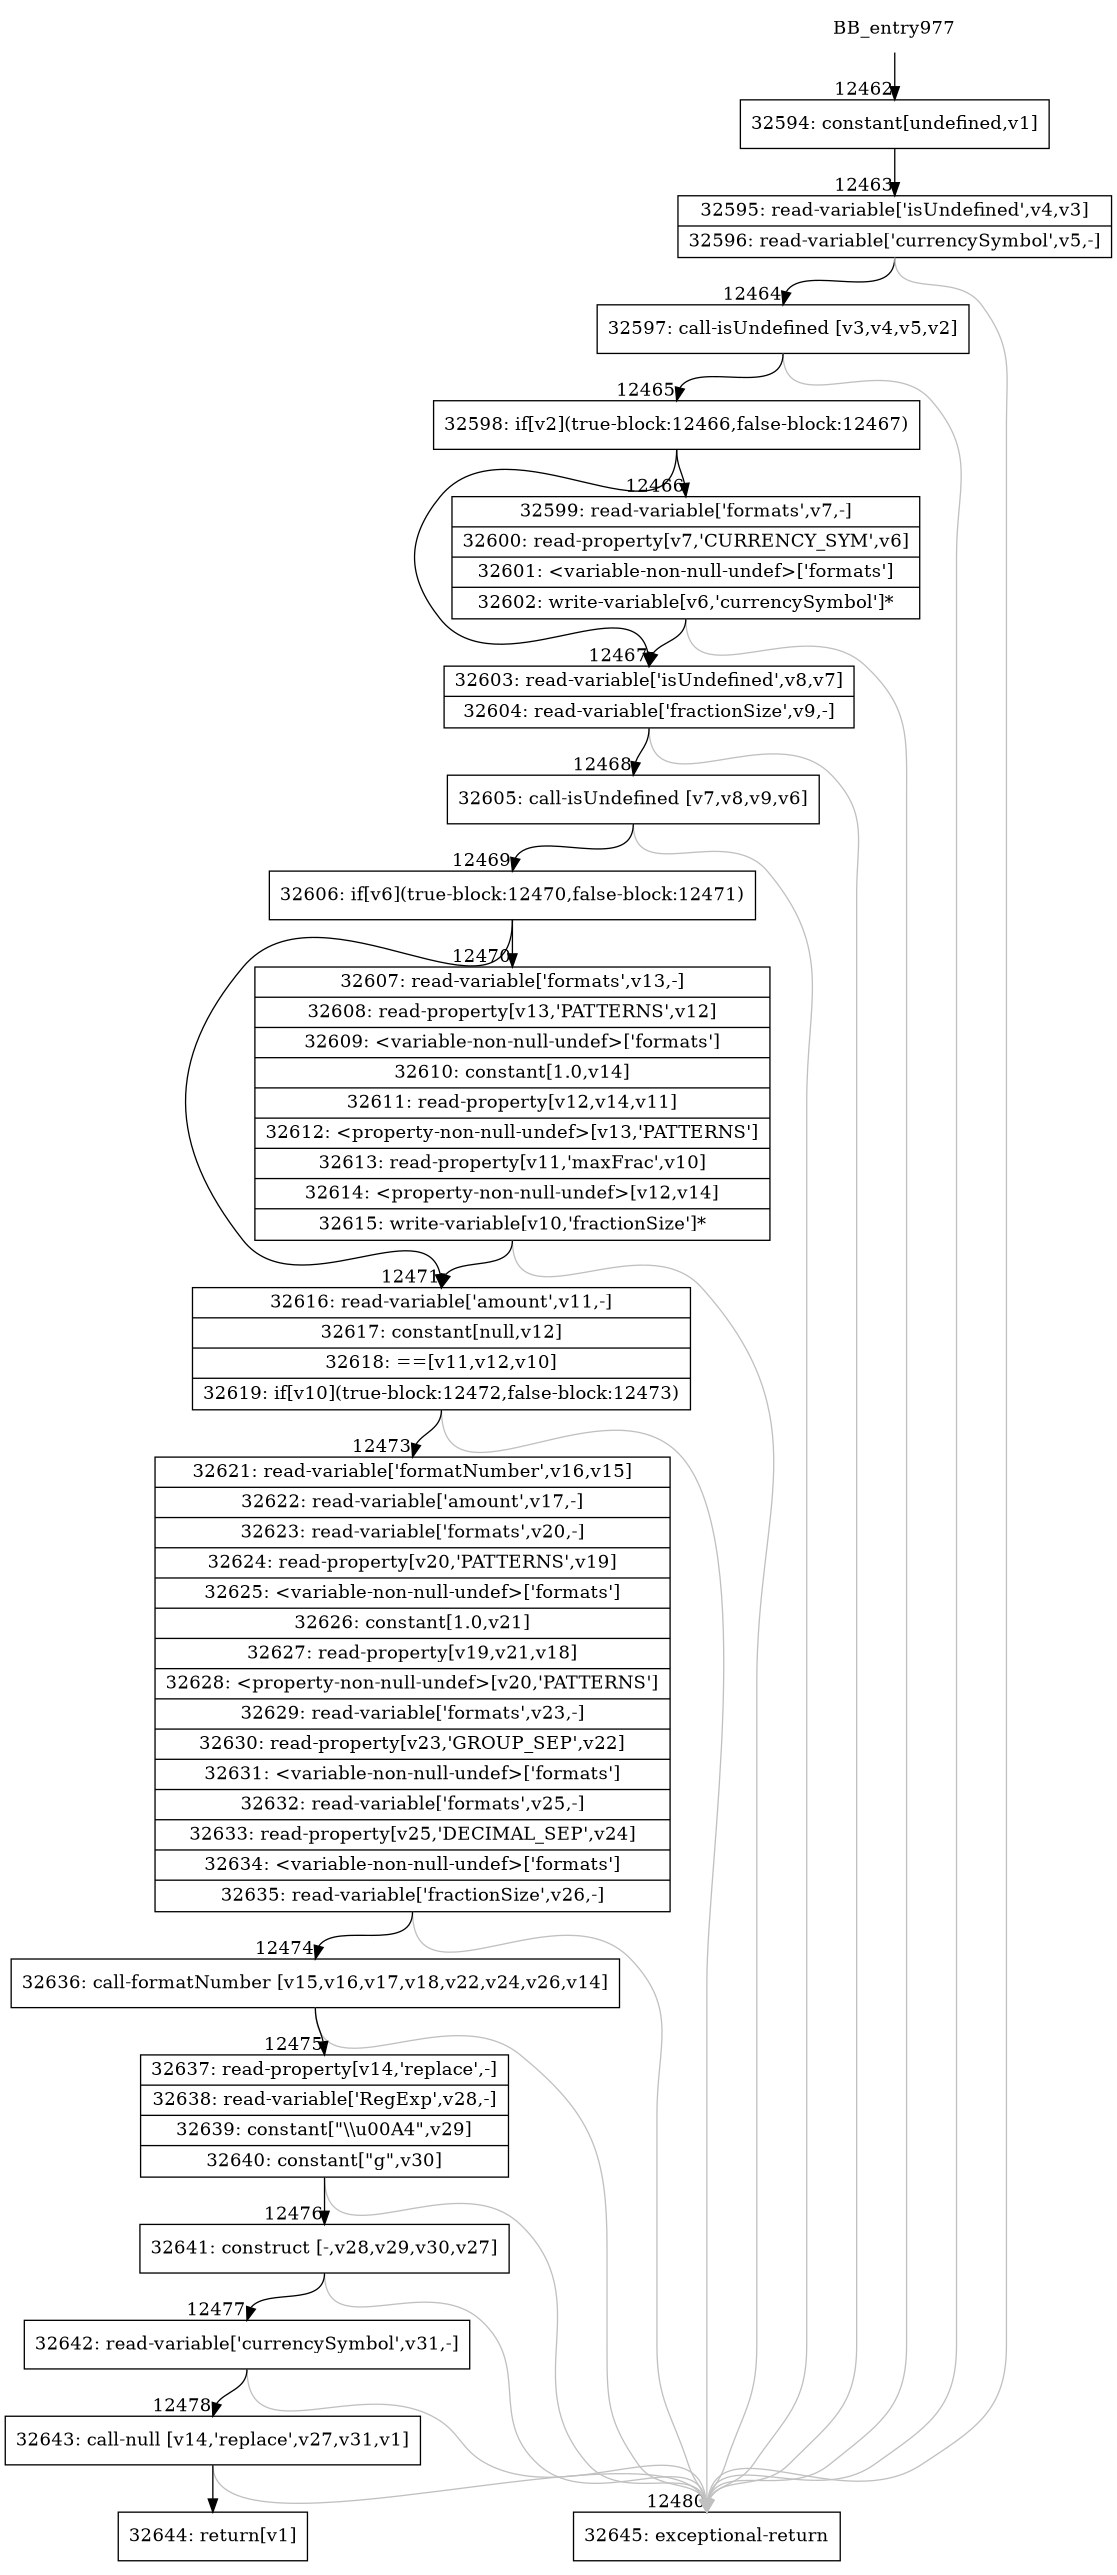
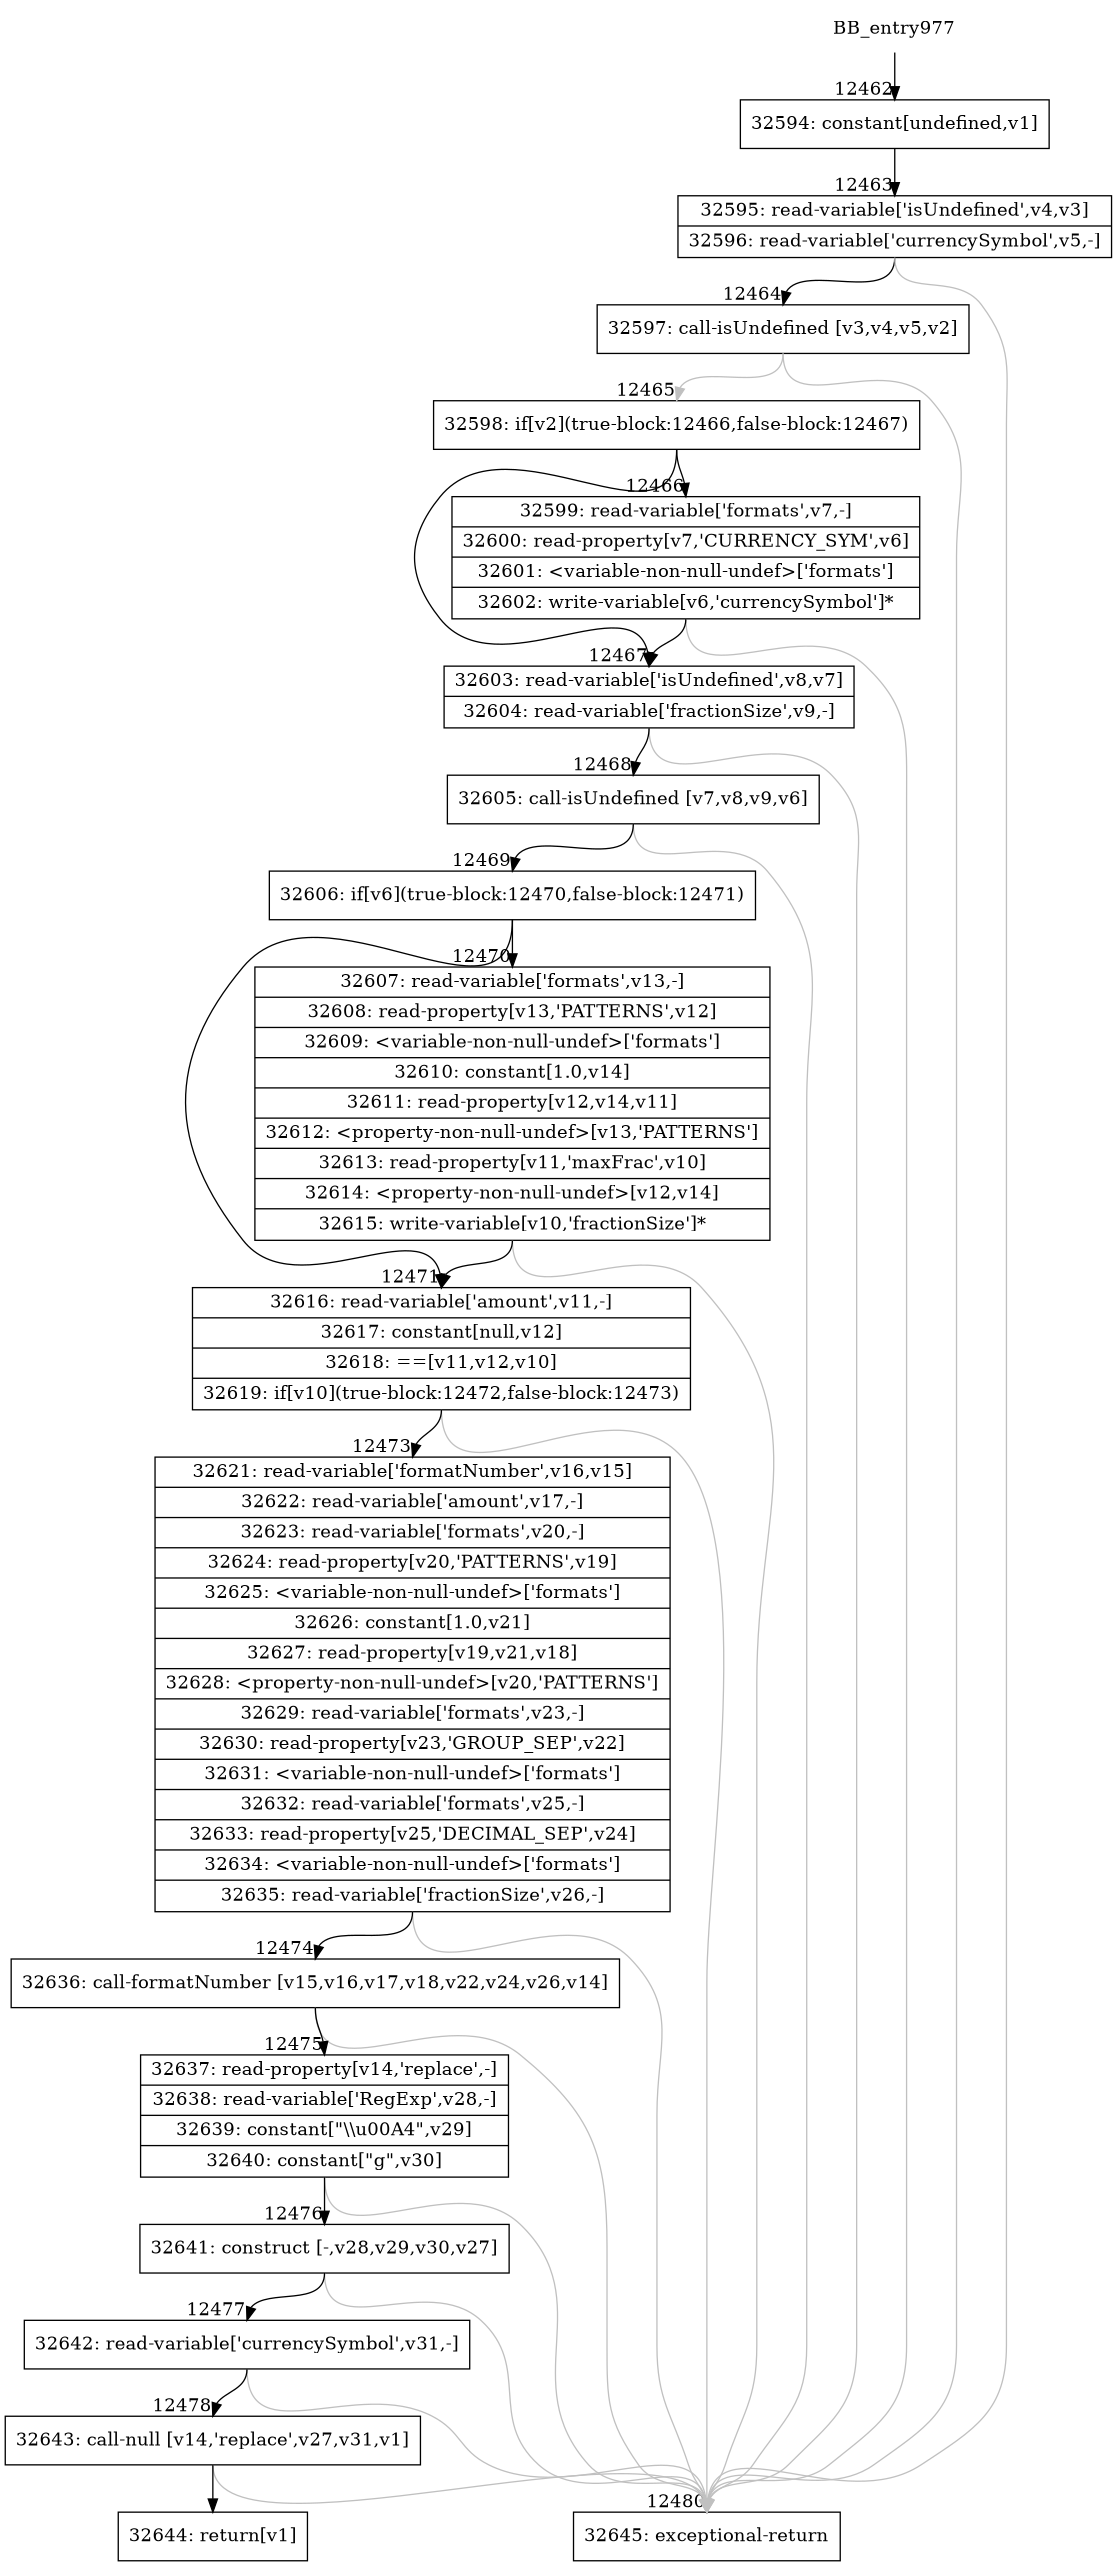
(737, 377) -> (737, 377)
